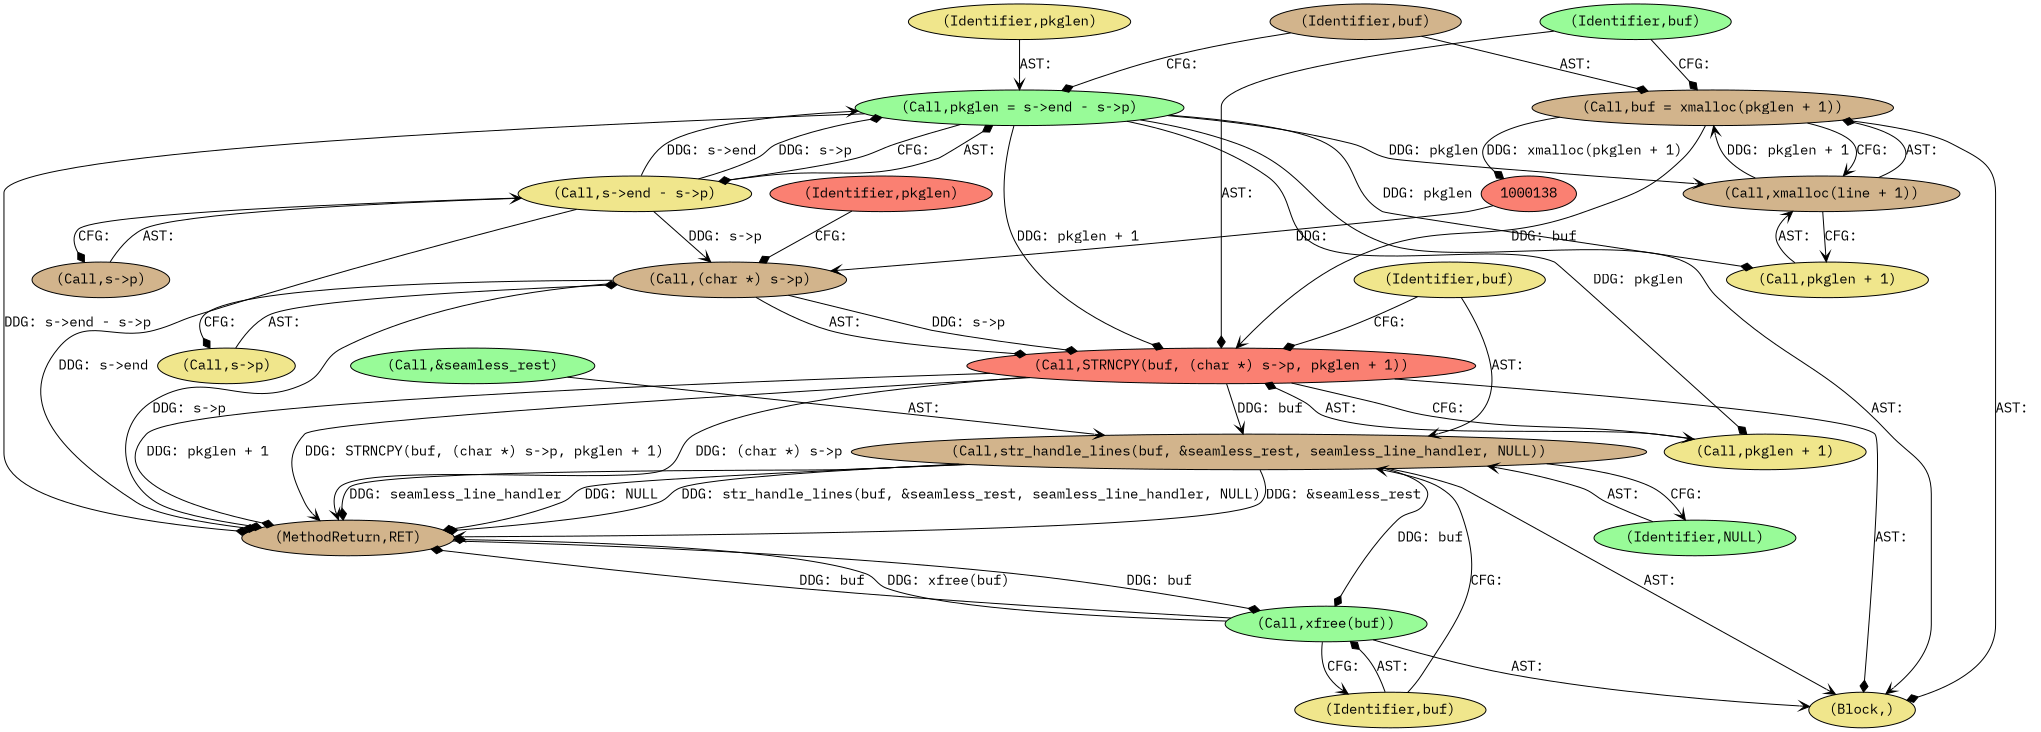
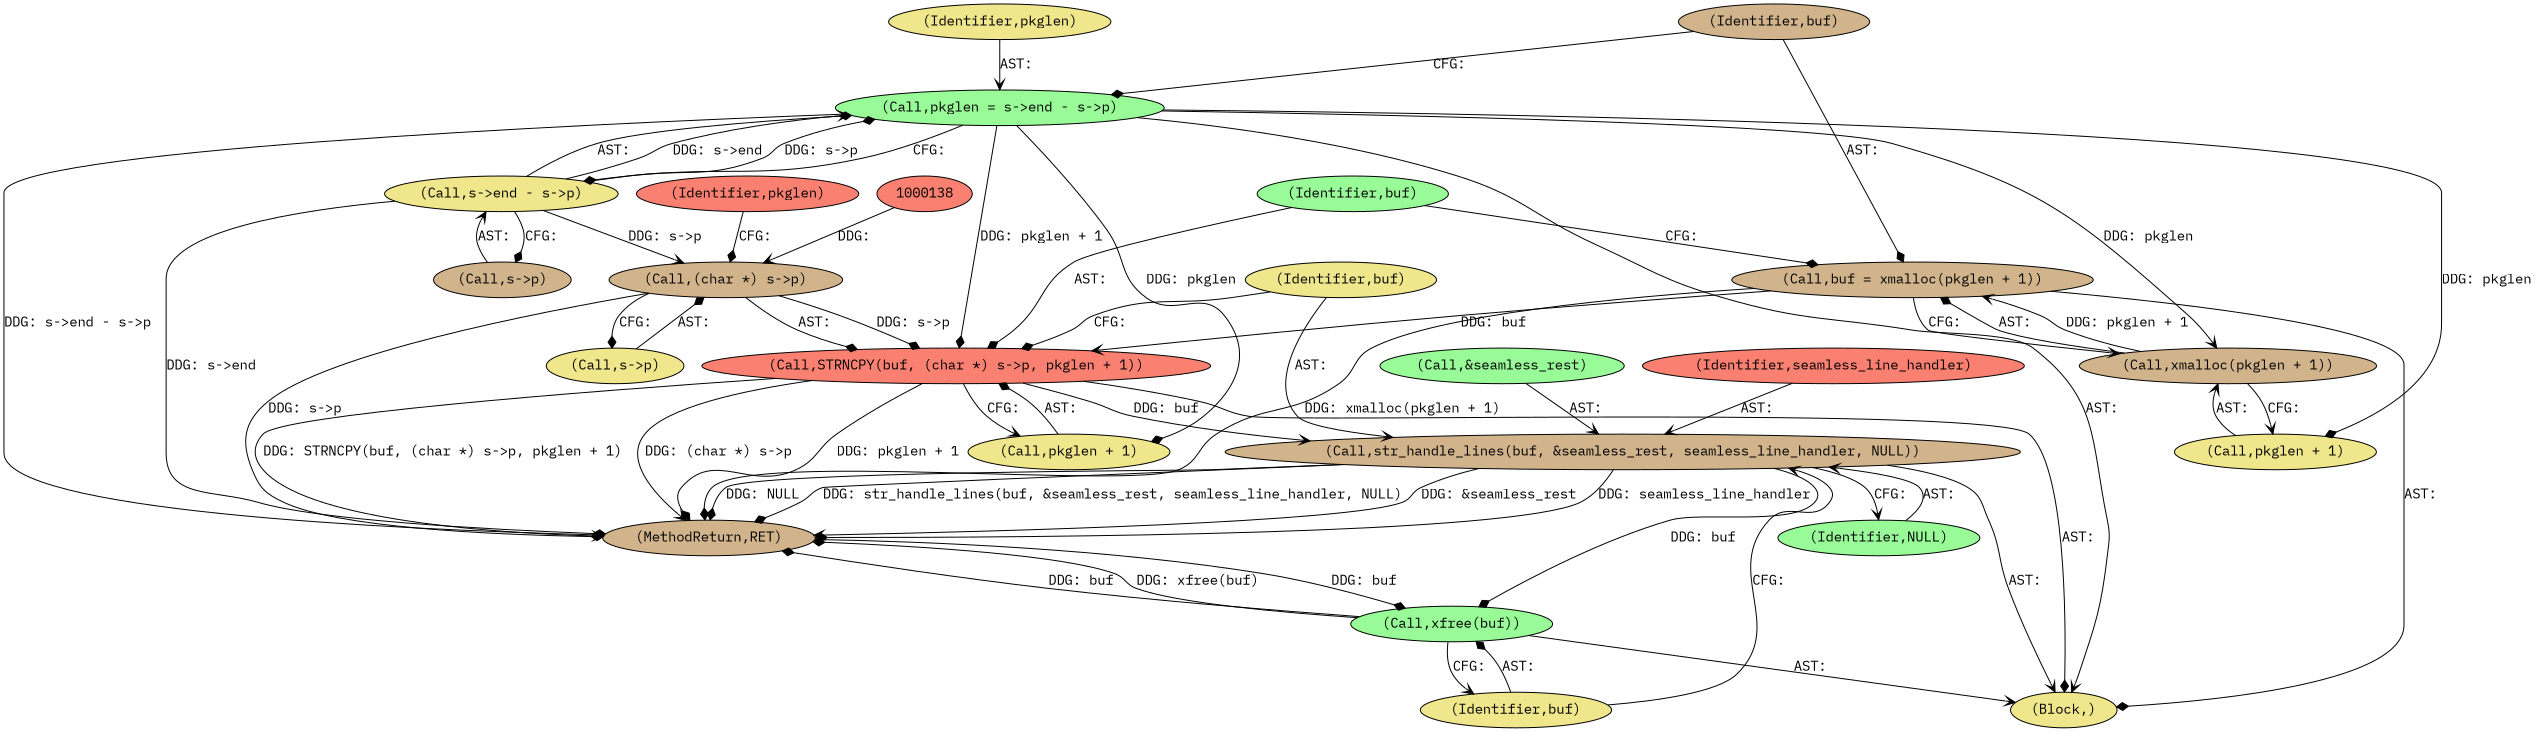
(1506, 131) -> (1206, 443)
(1822, 194) -> (2228, 366)
none -> (1833, 366)
